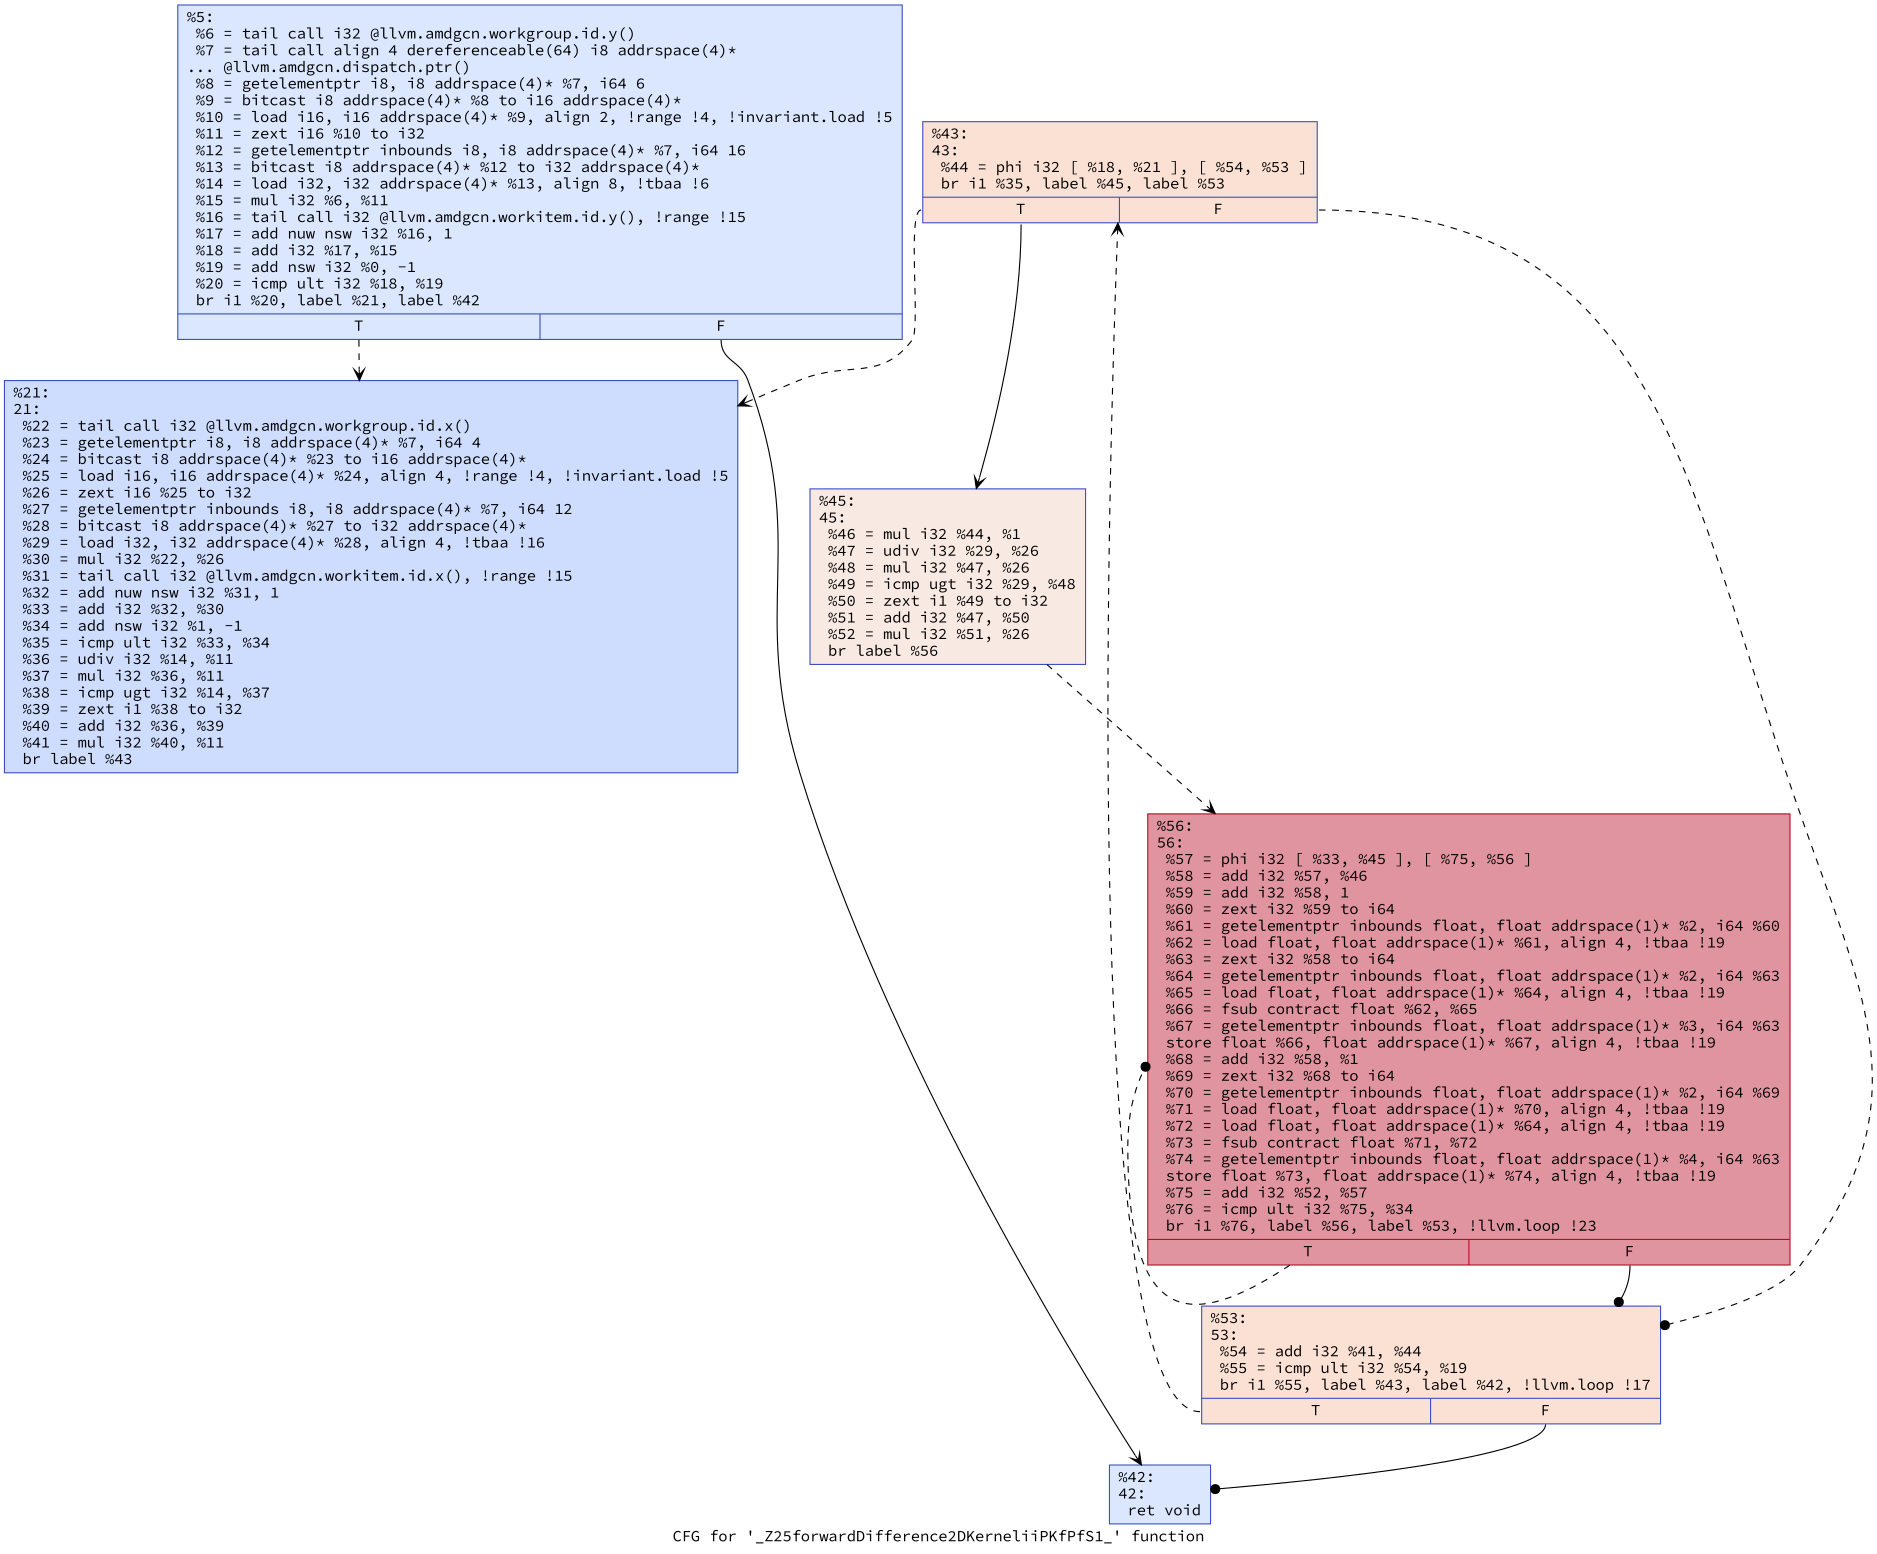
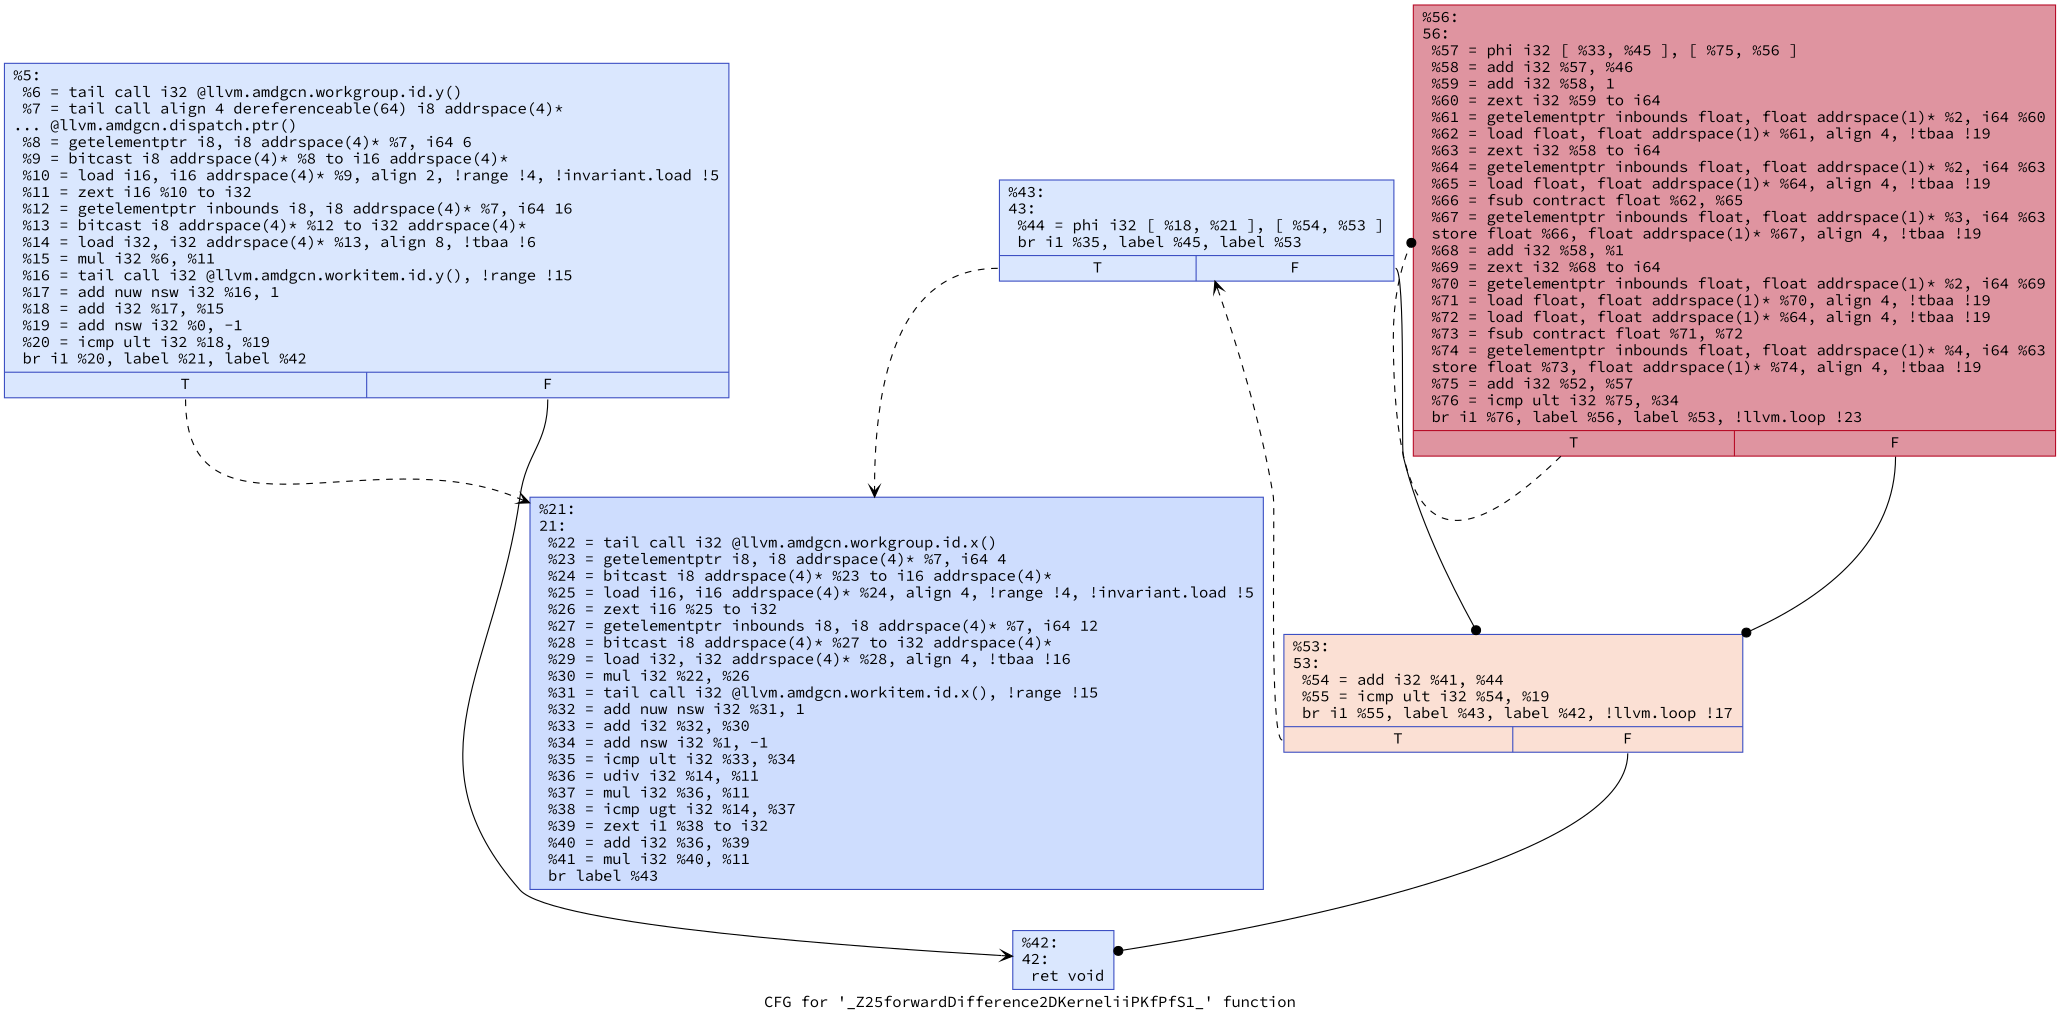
(1120, 172) -> (1197, 231)
(948, 577) -> none
(1766, 709) -> (1403, 398)
